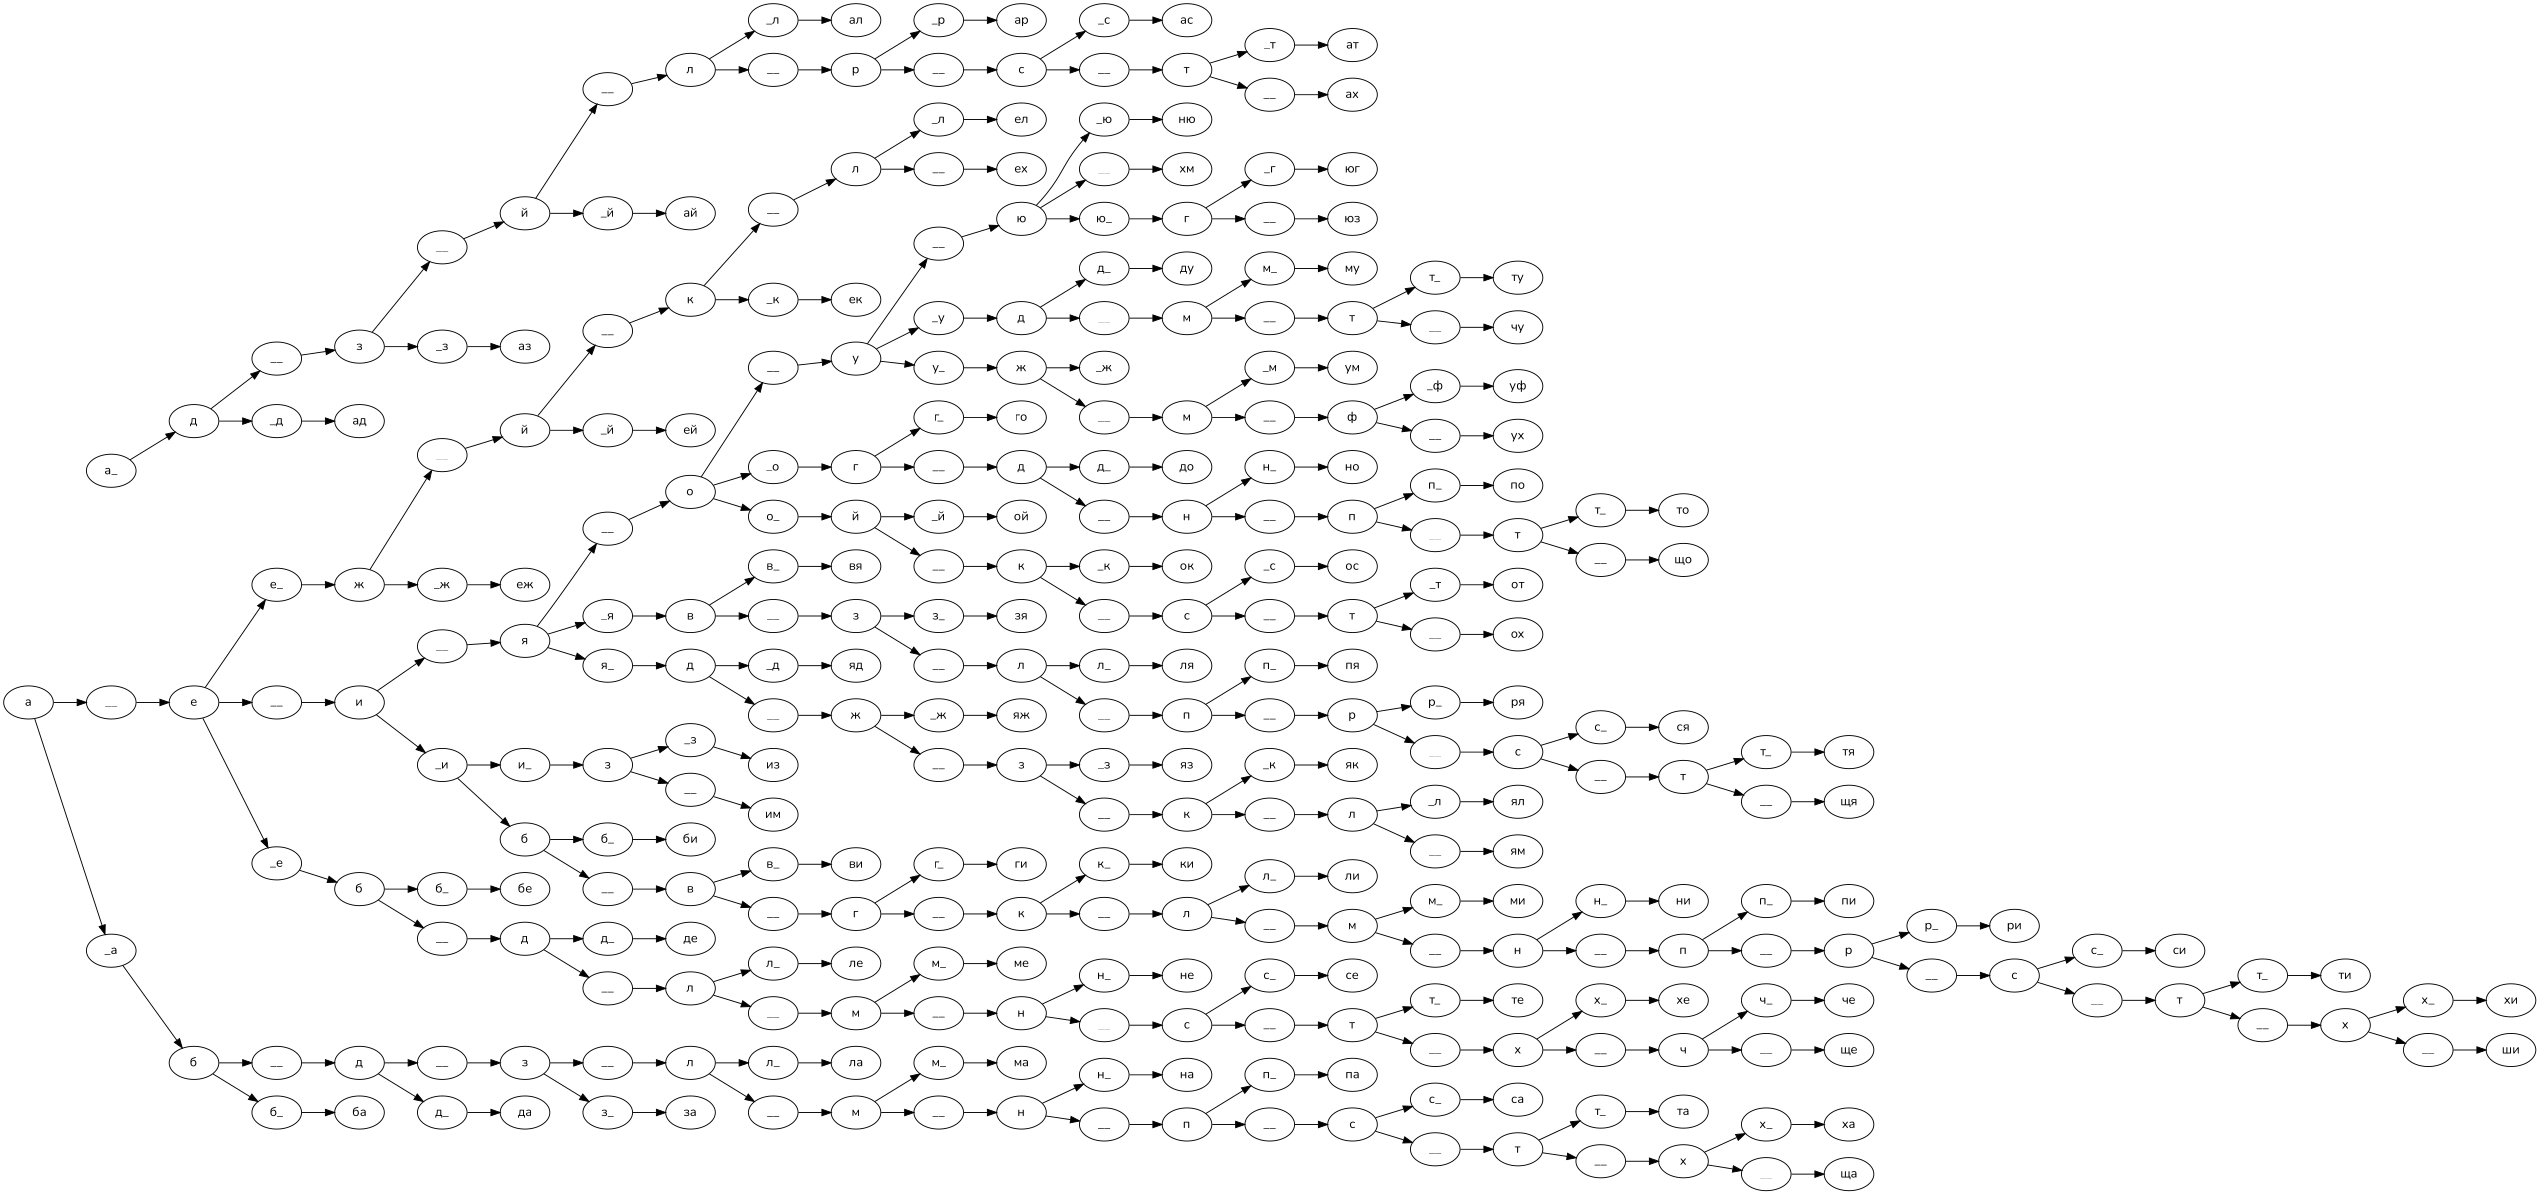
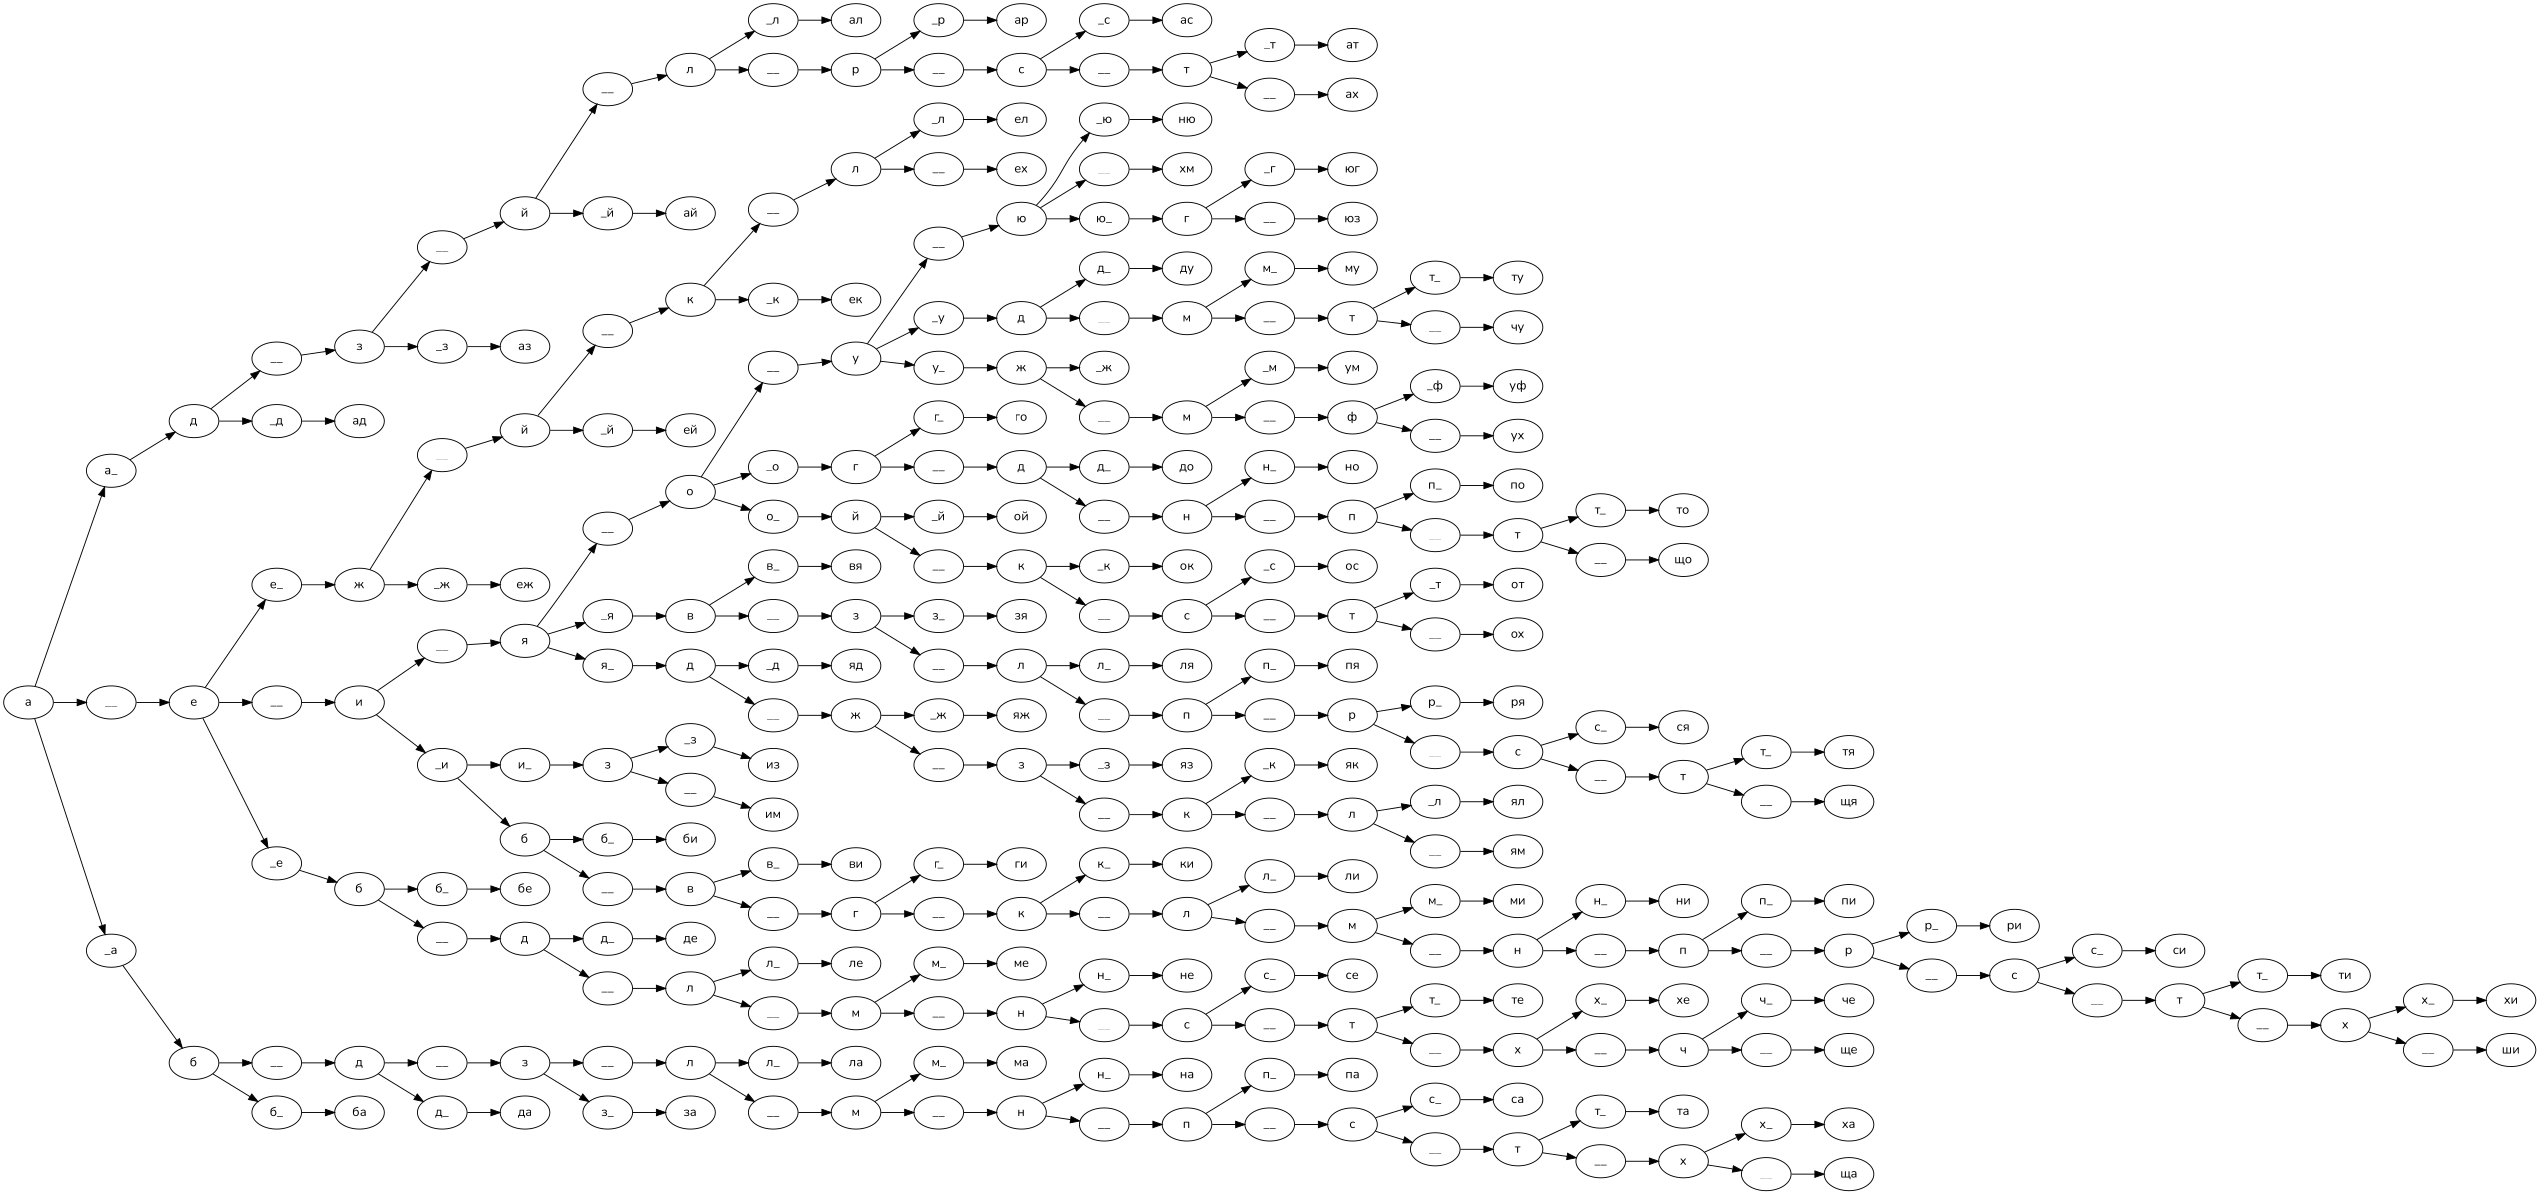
none -> (68, 591)
